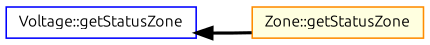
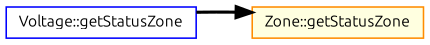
(232, 33) -> (216, 12)
